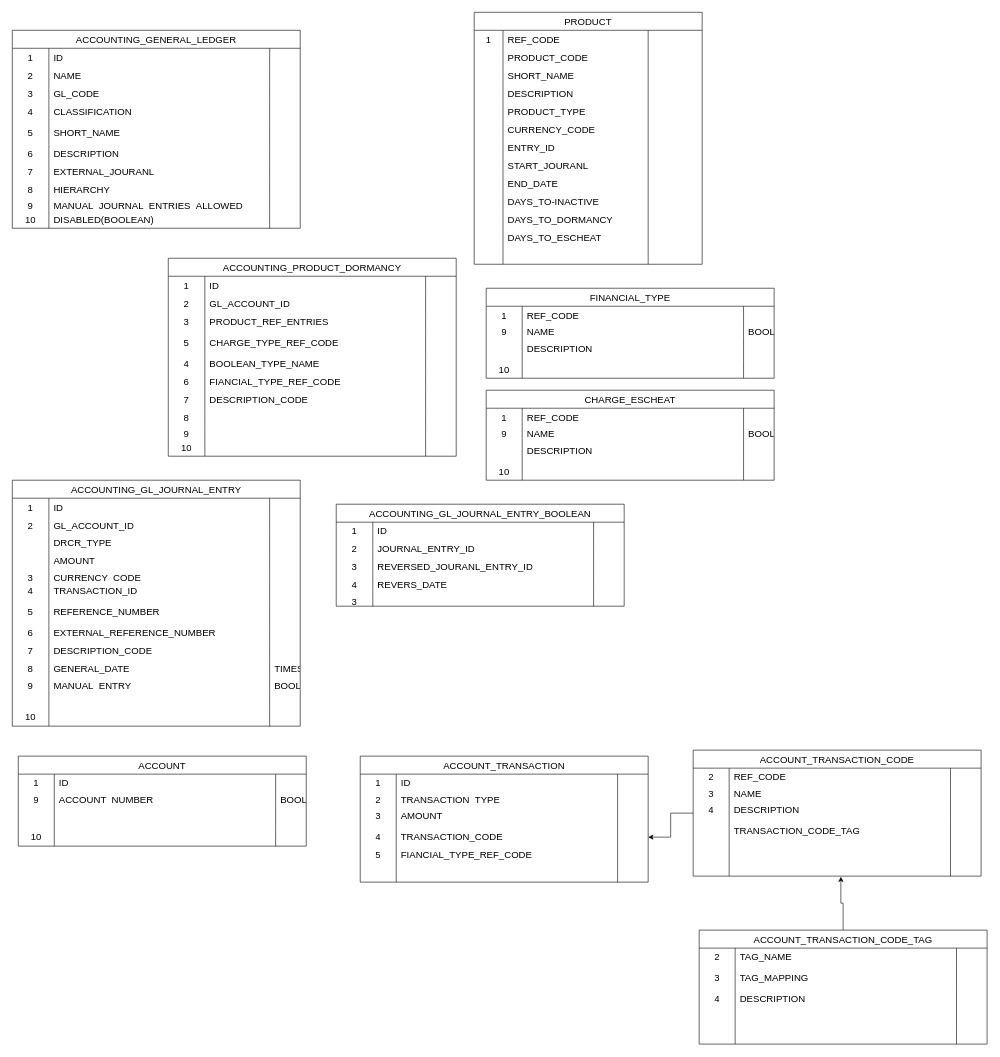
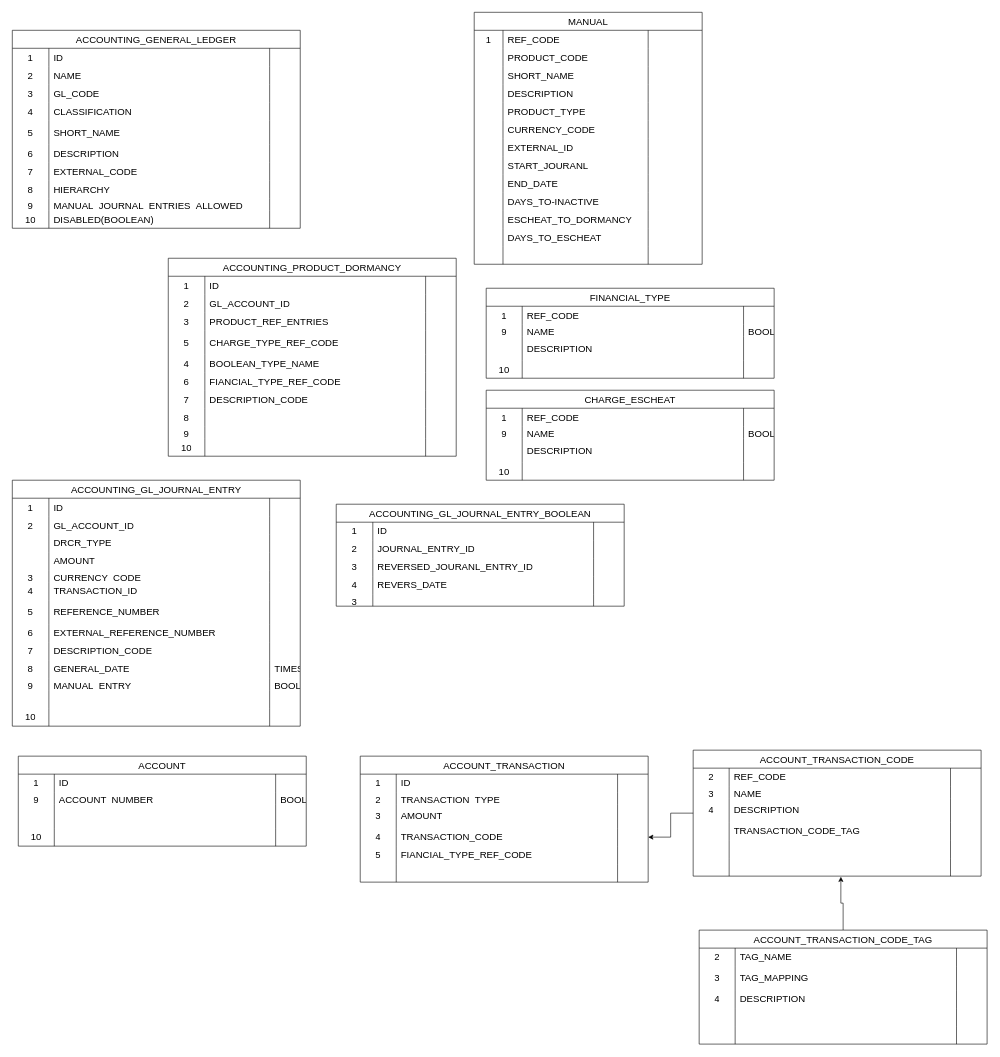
(588, 22) -> (588, 22)
(529, 147) -> (537, 147)
(97, 171) -> (89, 171)
(551, 219) -> (559, 219)
